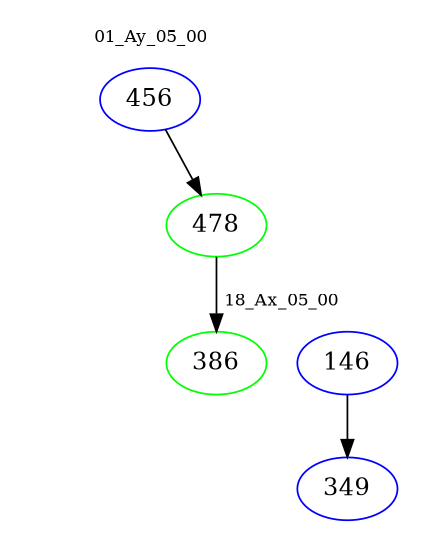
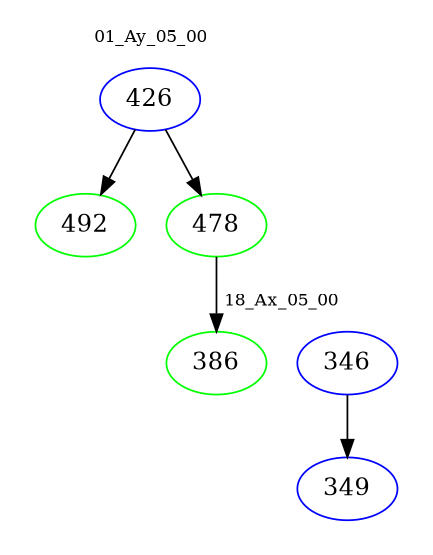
(150, 100) -> (150, 100)
none -> (86, 225)
(347, 363) -> (347, 363)
